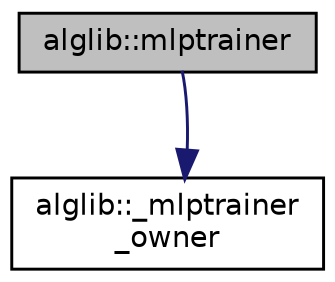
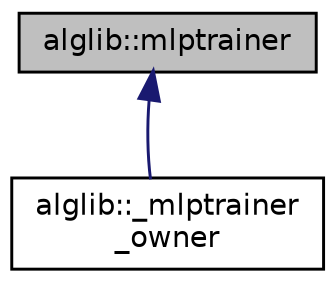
(187, 110) -> (148, 140)
